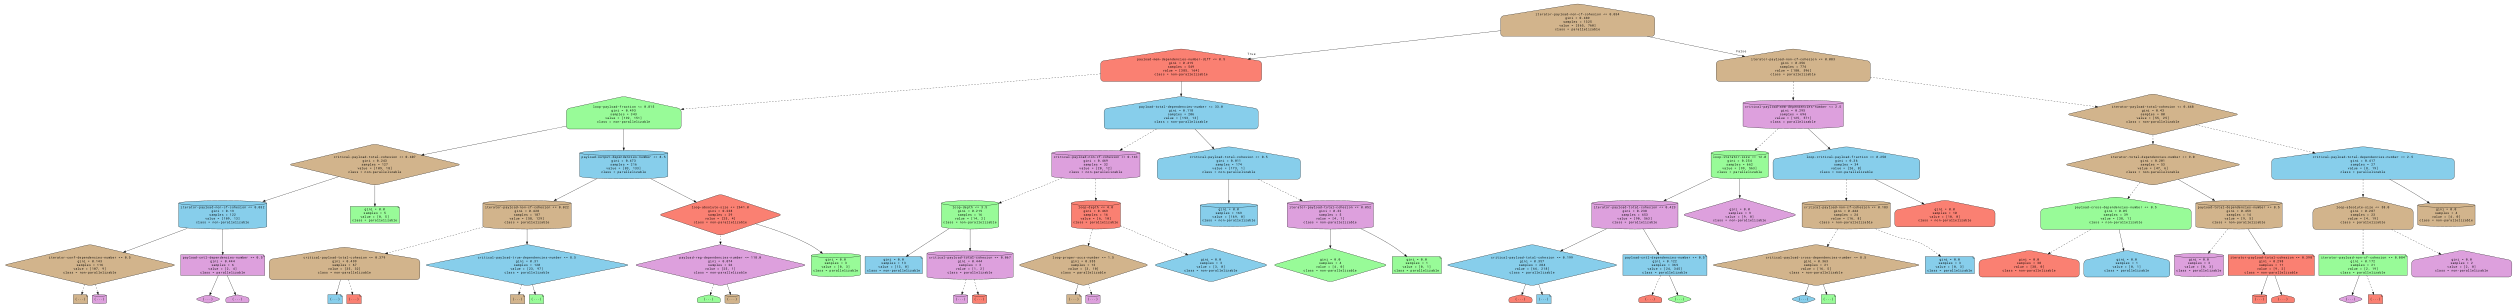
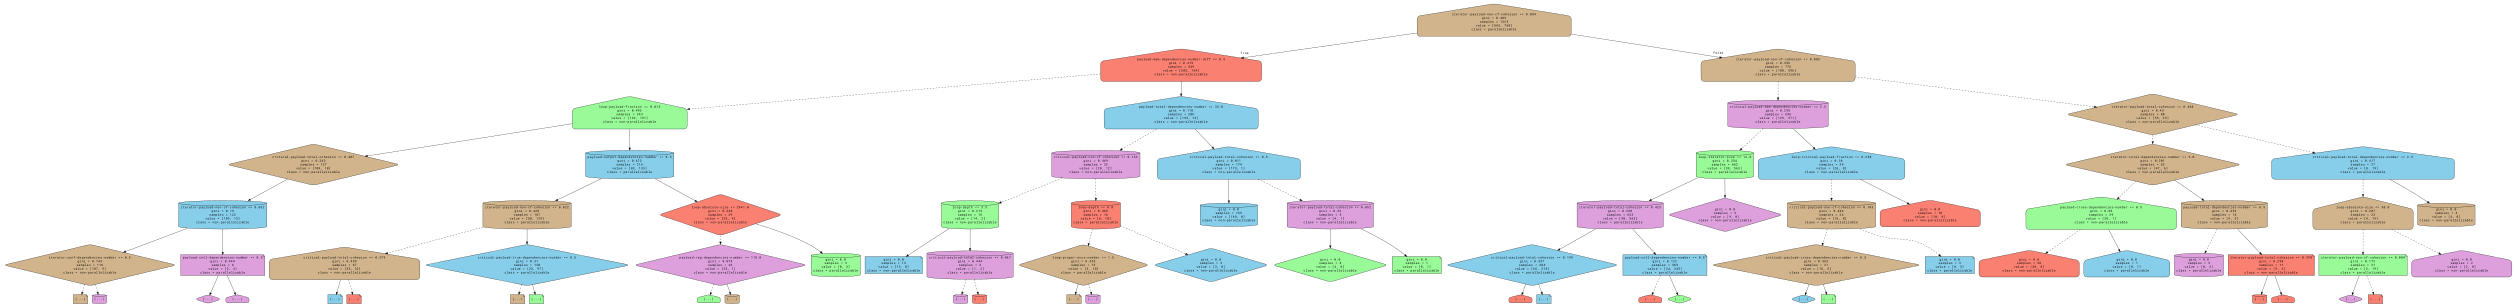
(375, 215) -> none
